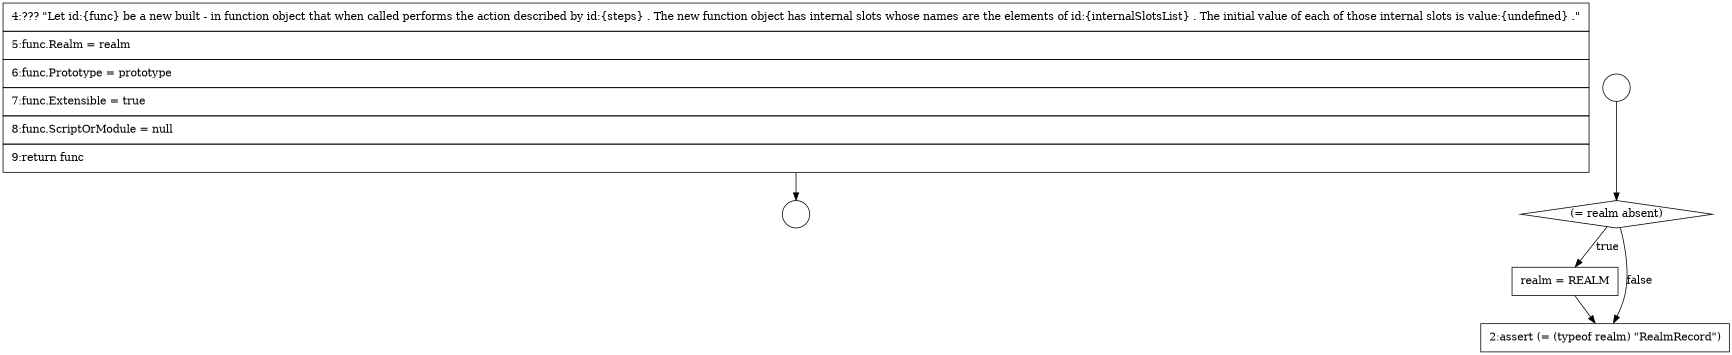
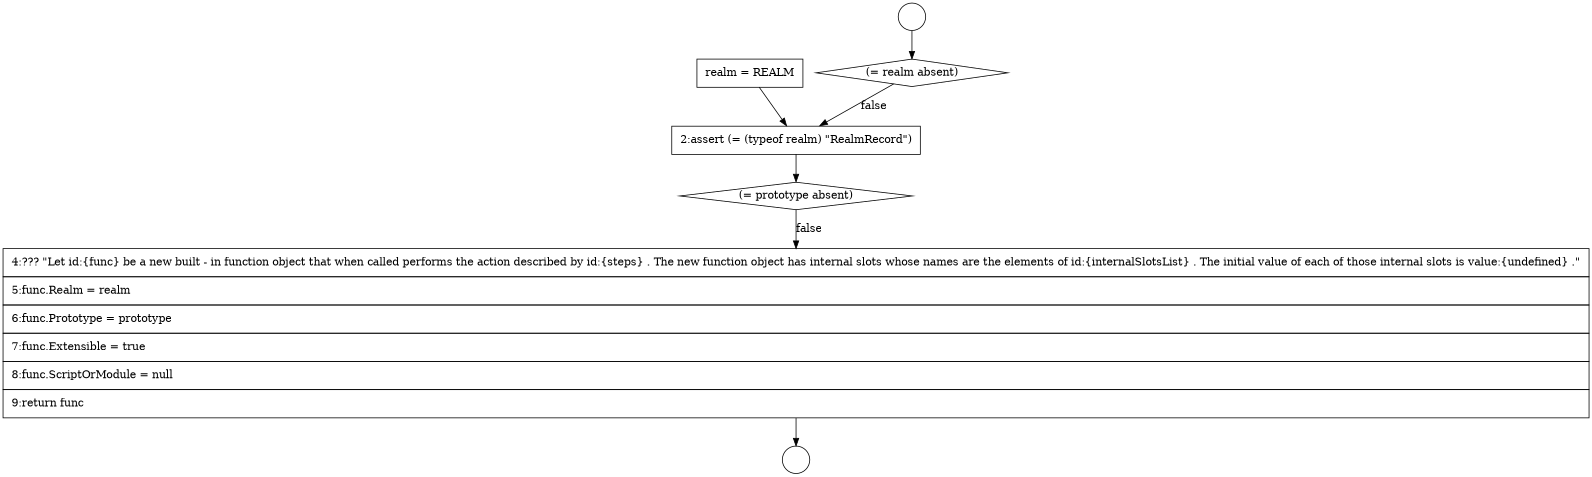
none -> (796, 196)
(1594, 244) -> none
